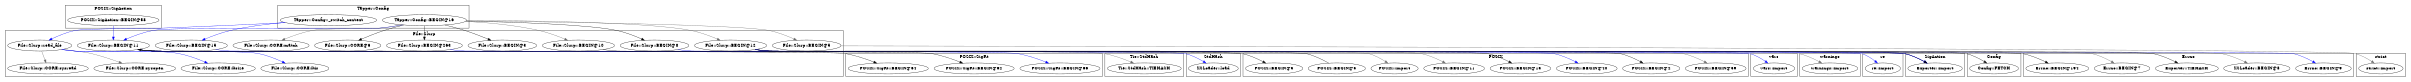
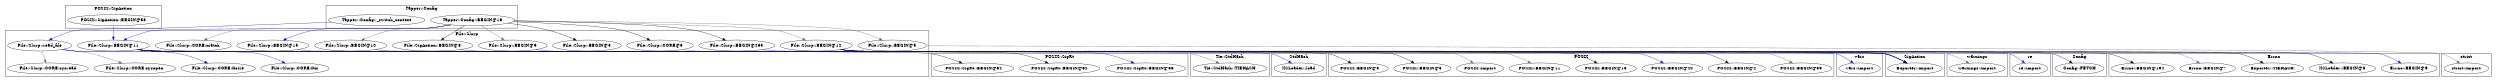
(252, 26) -> (368, 28)
none -> (513, 46)
(654, 46) -> (433, 46)
(736, 51) -> (775, 51)
(1501, 51) -> (1586, 51)
